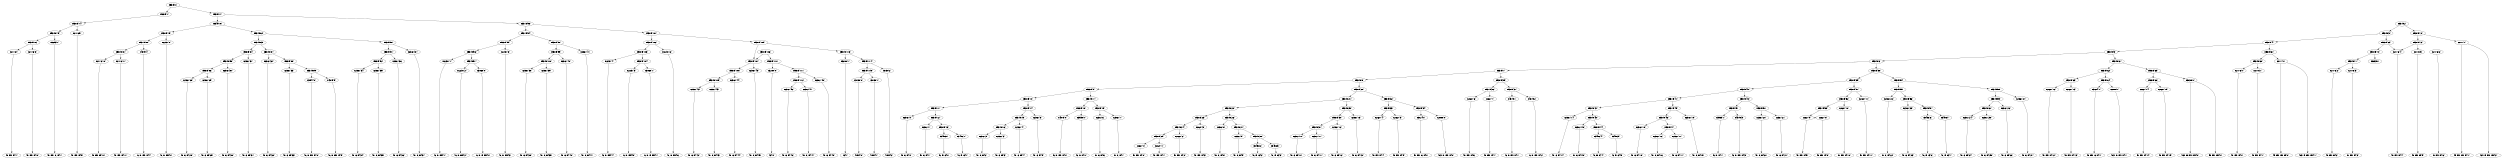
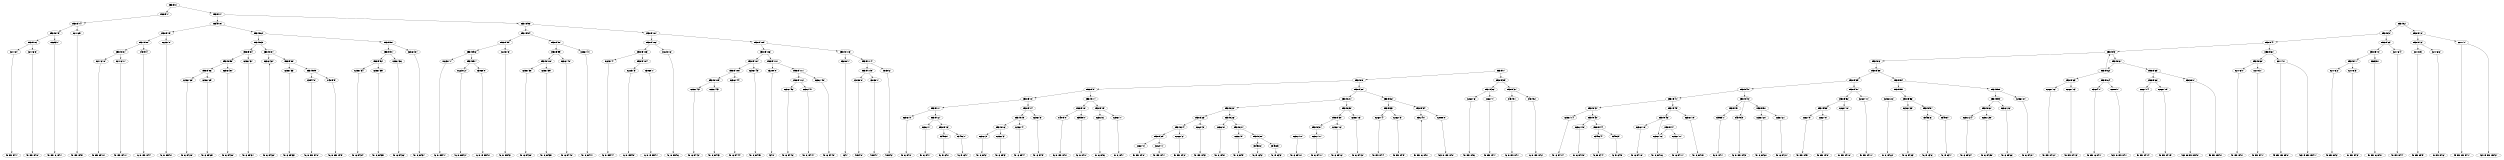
(2408, 47) -> (2427, 47)
(756, 51) -> (762, 47)
(646, 66) -> none
(1689, 66) -> none
(2105, 75) -> (2107, 62)
(1894, 94) -> none
(268, 108) -> (270, 109)
(1736, 113) -> (1743, 108)
(1814, 118) -> (1823, 112)
(1666, 122) -> (1660, 126)
(1308, 132) -> none
(1420, 136) -> (1422, 137)
none -> (2375, 155)
